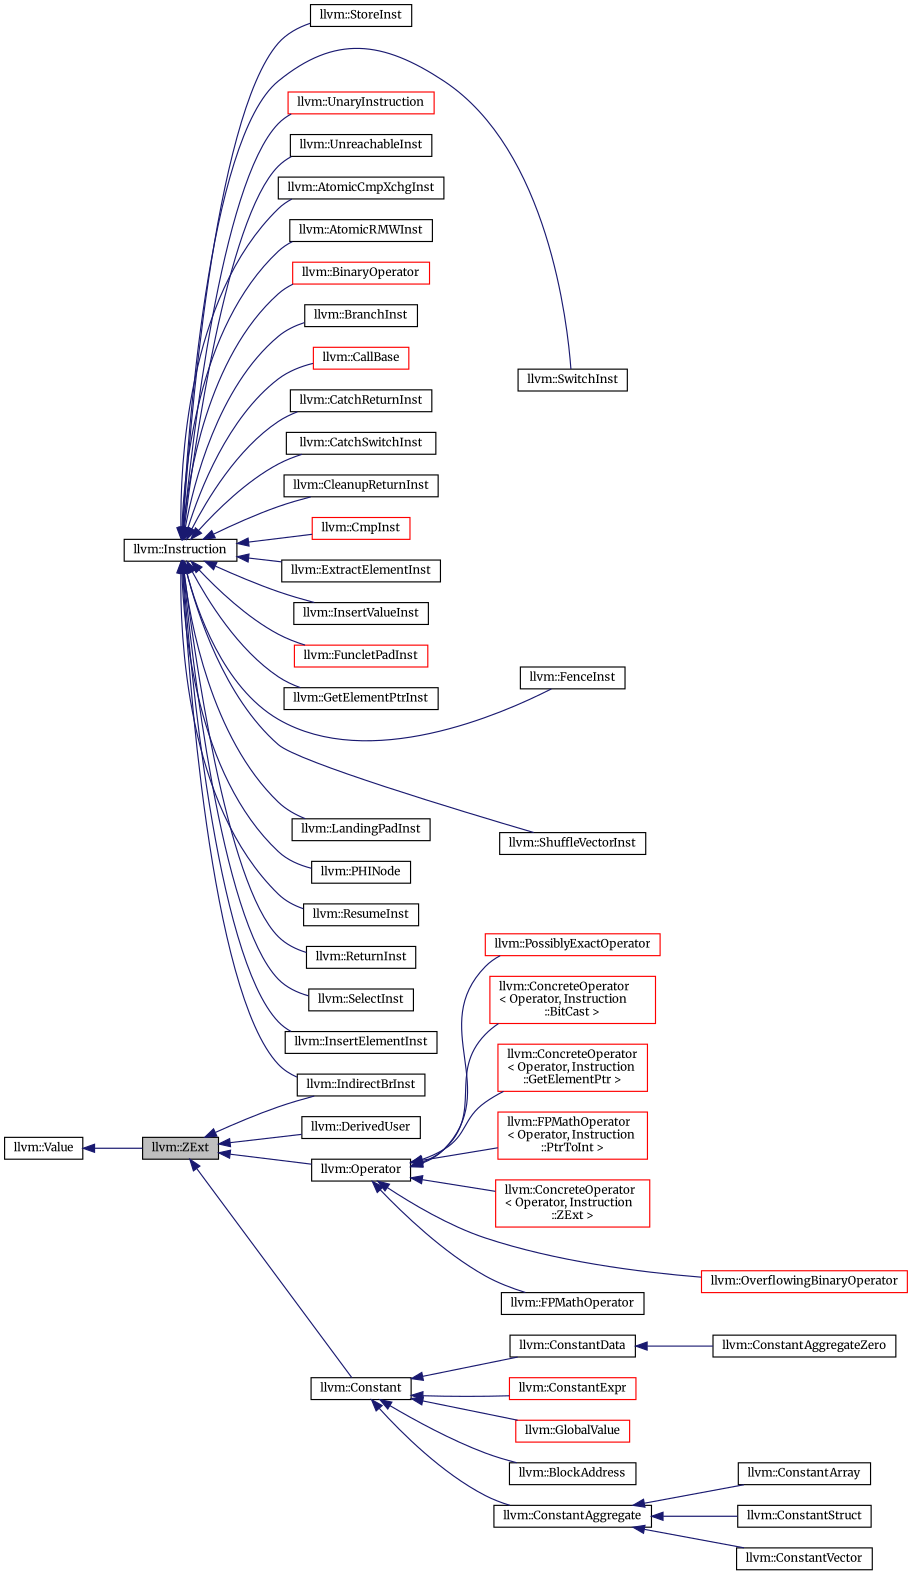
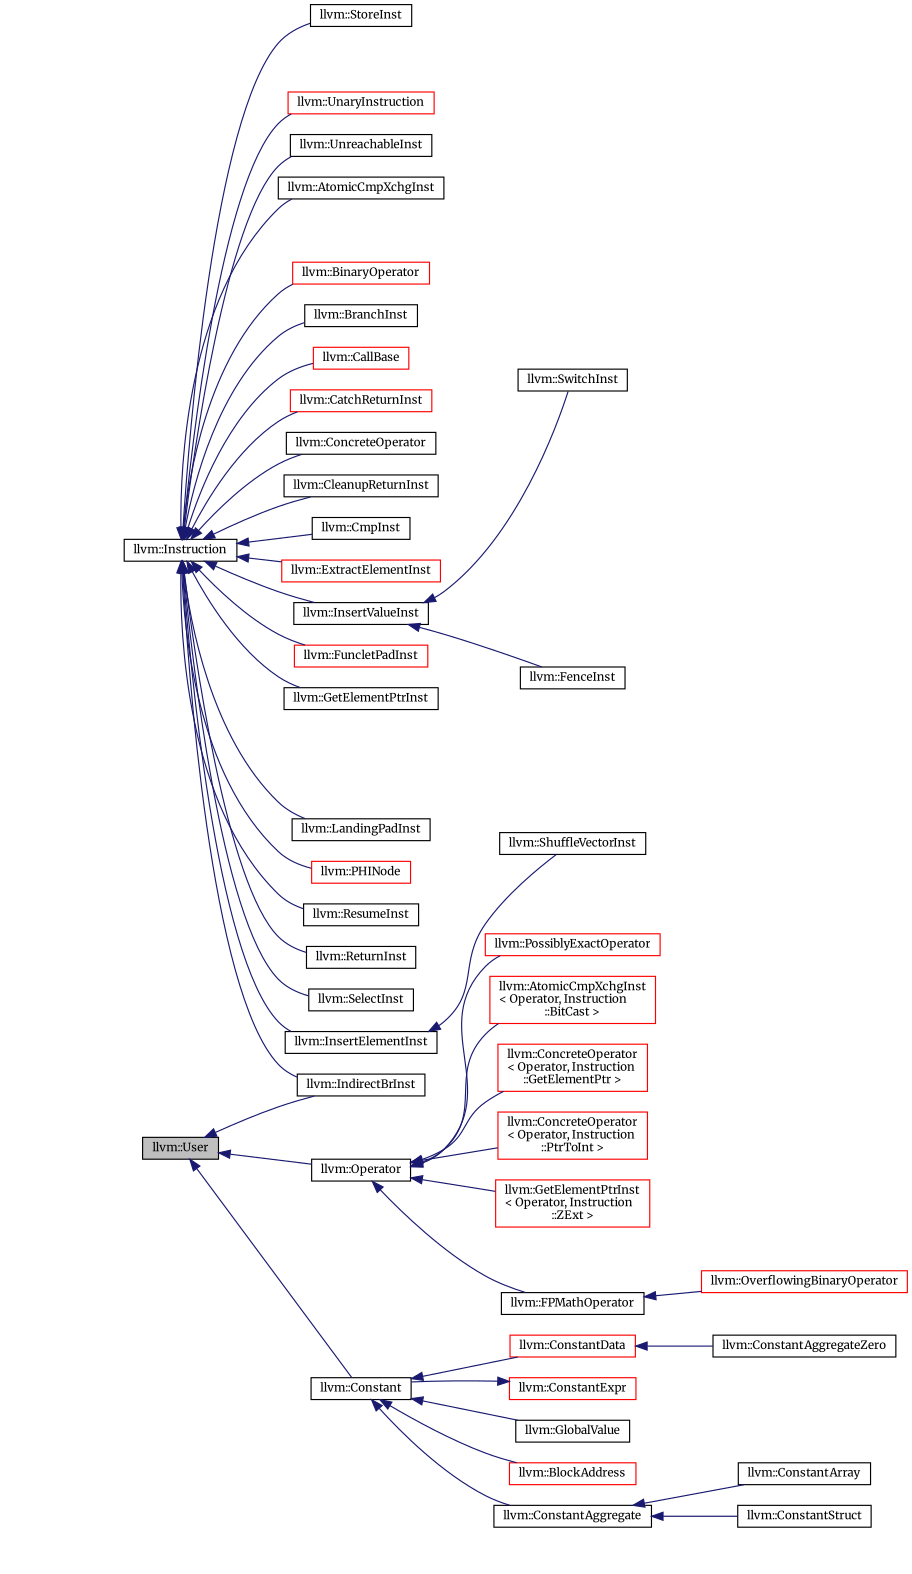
(296, 69) -> (517, 505)
(361, 231) -> none
(361, 401) -> (361, 401)
(361, 443) -> (361, 443)
(361, 528) -> (361, 528)
(361, 571) -> (361, 571)
(329, 737) -> (481, 646)
(311, 761) -> (482, 930)
(361, 872) -> (361, 872)
(573, 1000) -> (573, 1000)
(361, 1128) -> none
(573, 1136) -> (573, 1136)
(44, 1148) -> none
(181, 1148) -> (181, 1148)
(573, 1203) -> (573, 1203)
(538, 1253) -> (679, 1294)
(573, 1346) -> (573, 1346)
(466, 1396) -> (454, 1381)
(573, 1431) -> (573, 1431)
(573, 1474) -> (573, 1474)
(804, 1559) -> none
